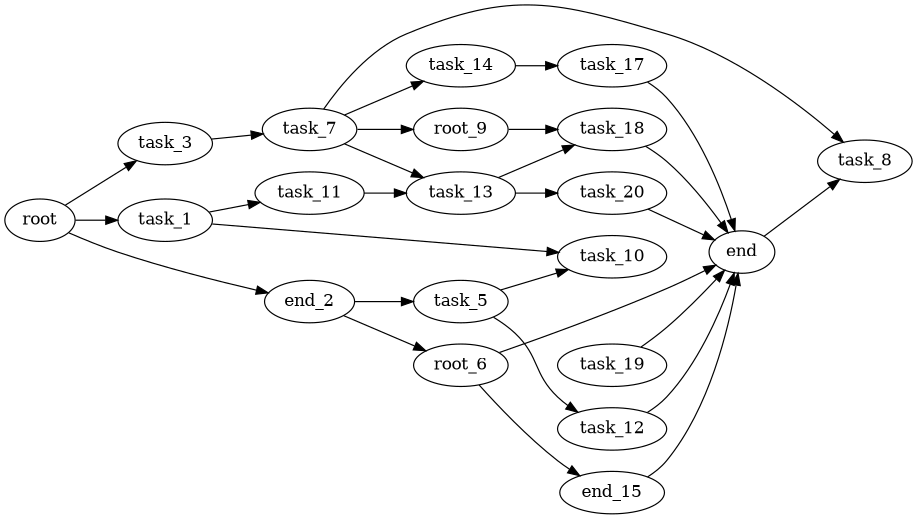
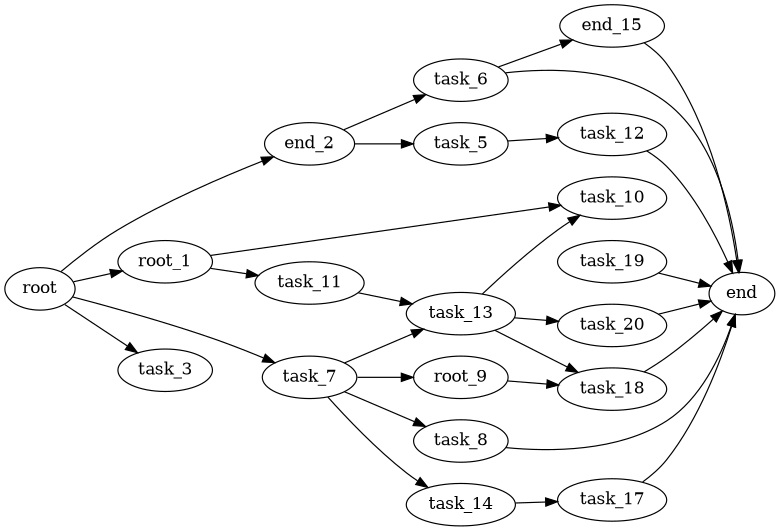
(231, 137) -> (169, 324)
(797, 212) -> (645, 432)
(165, 220) -> (165, 262)
(529, 281) -> (525, 256)
(461, 365) -> (461, 80)
